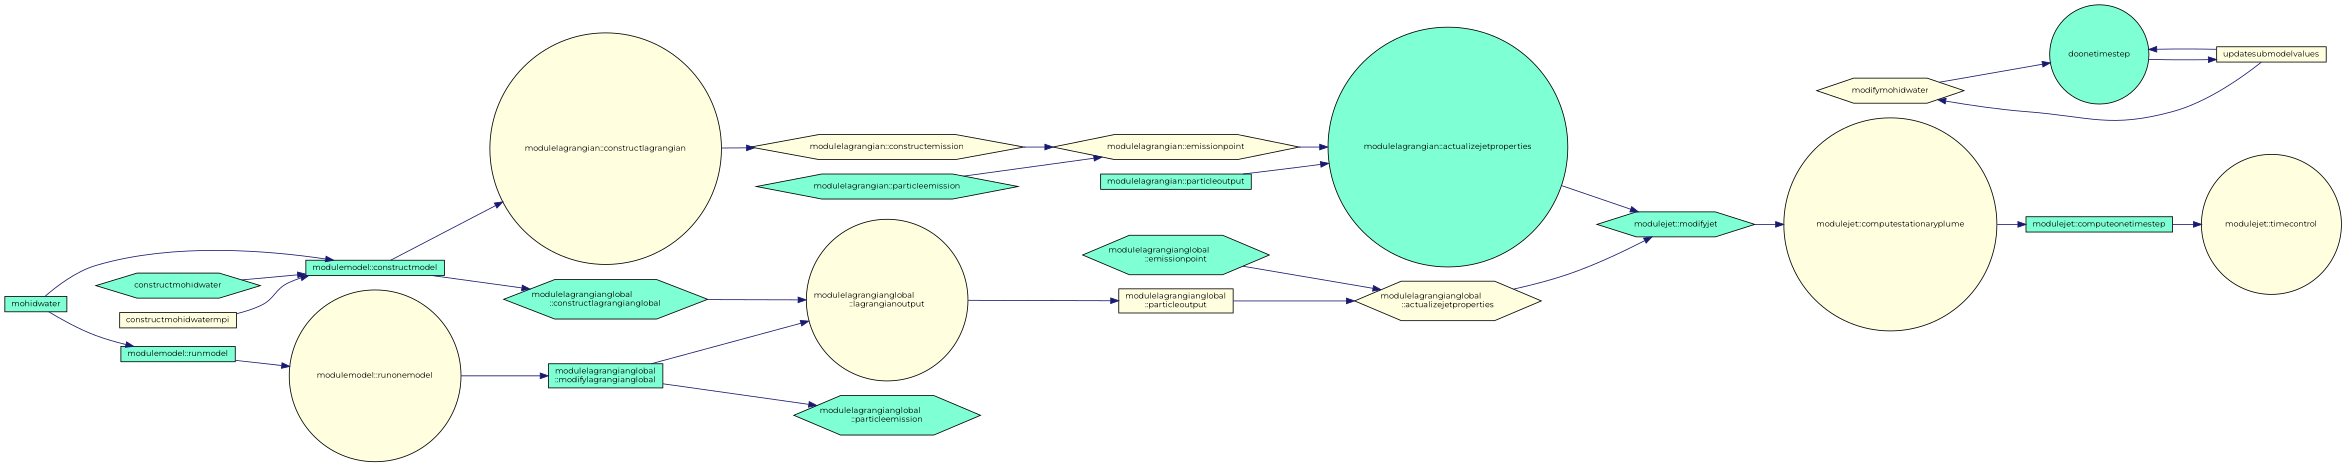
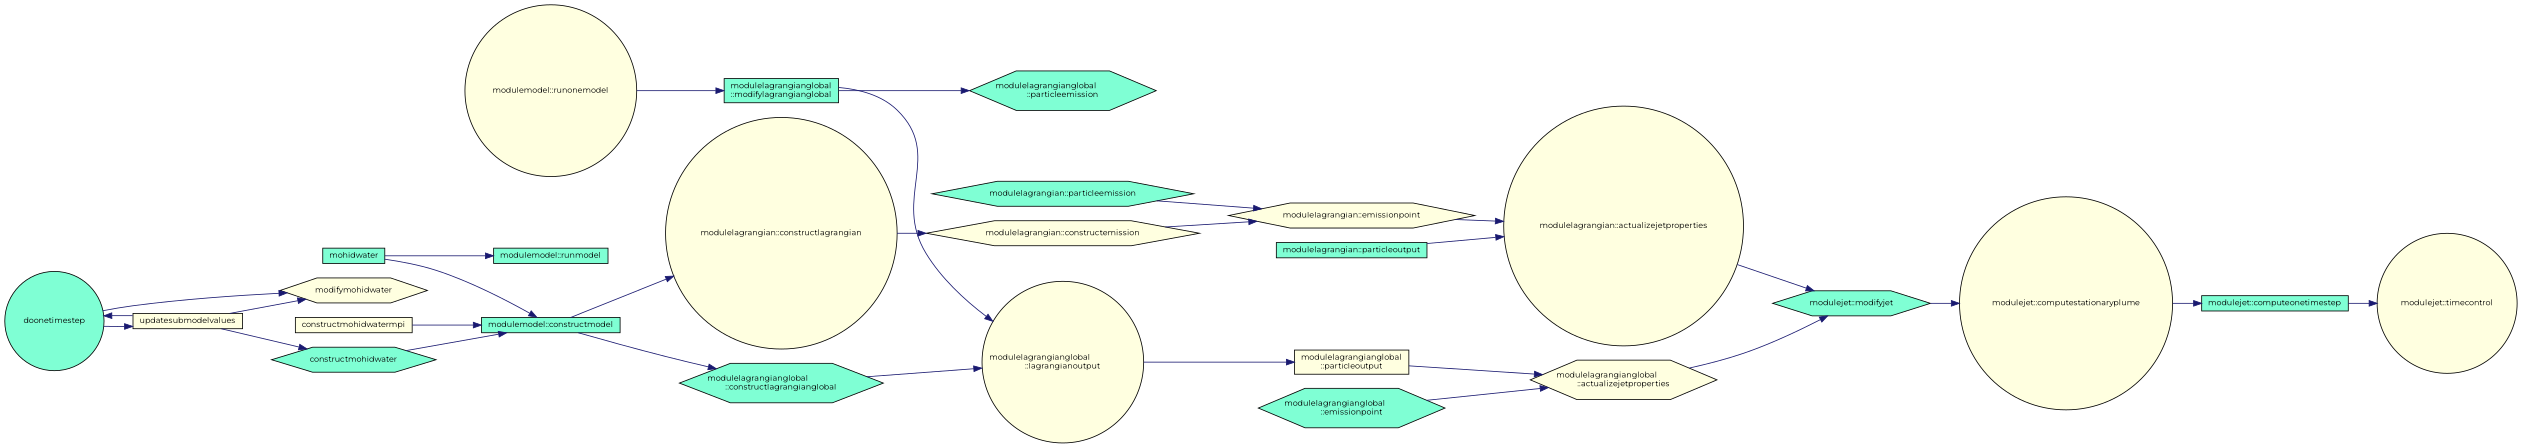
(1991, 73) -> (191, 299)
(1448, 147) -> (1624, 226)
none -> (260, 338)
(258, 363) -> none
